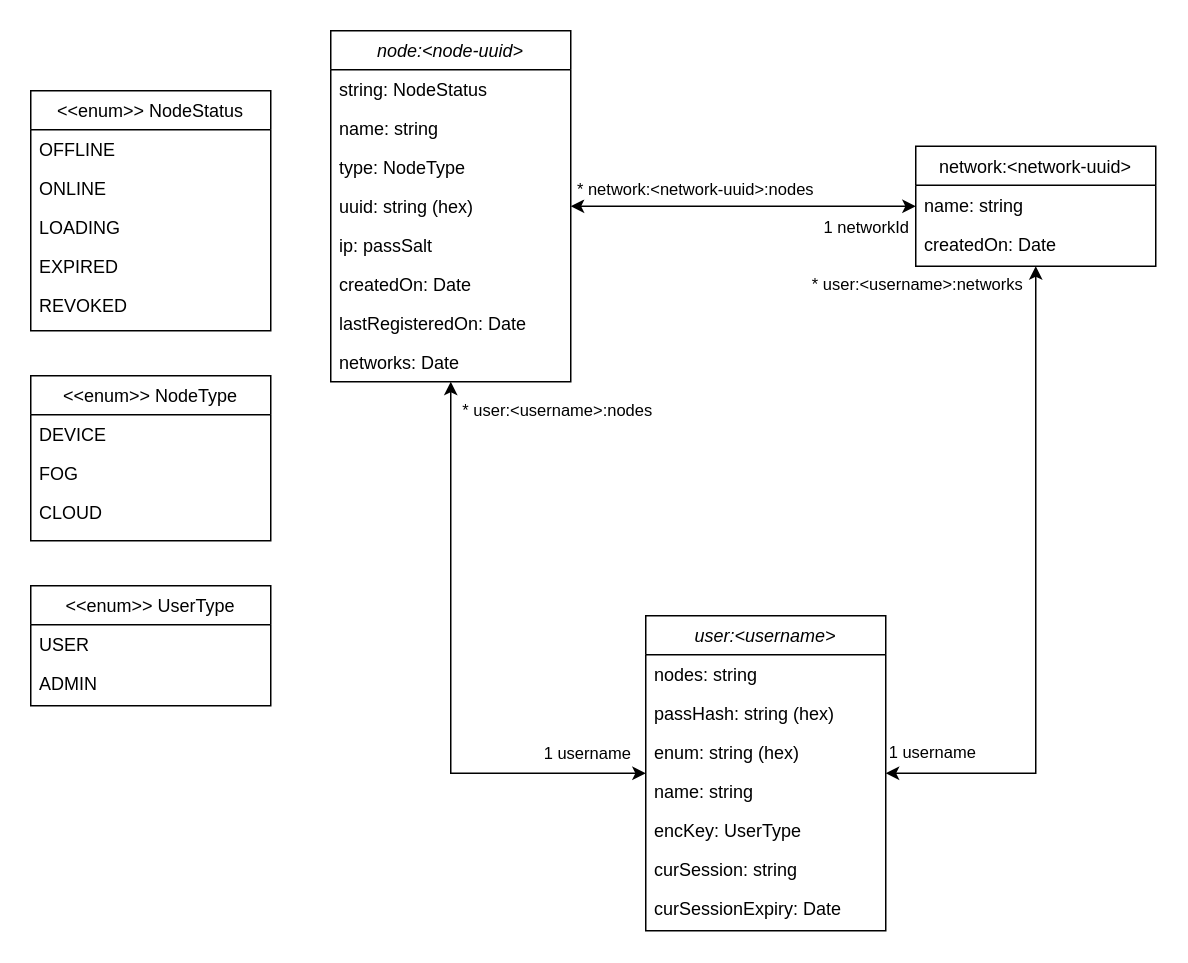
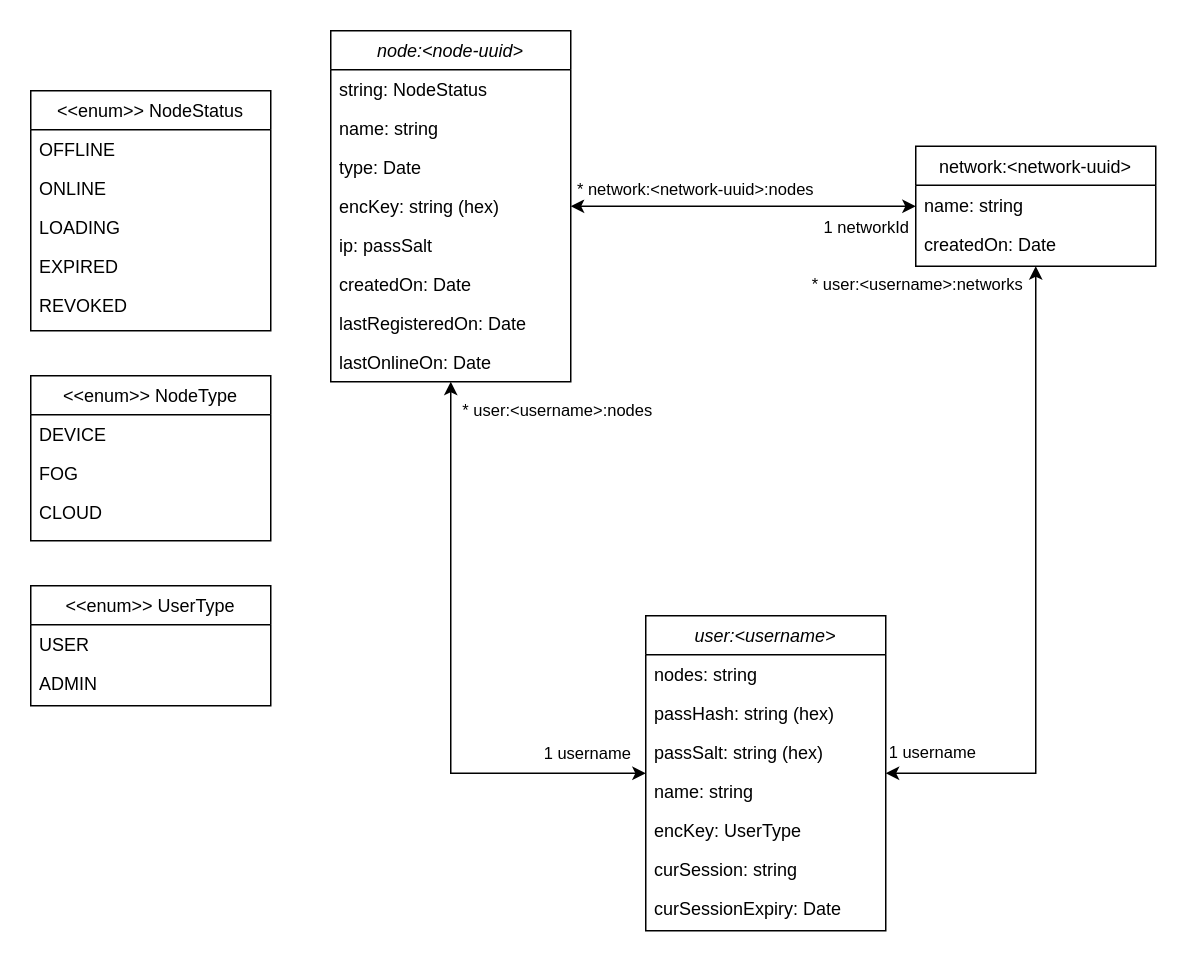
(405, 168) -> (385, 168)
(418, 207) -> (430, 207)
(405, 363) -> (418, 363)
(735, 753) -> (753, 753)
